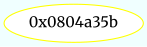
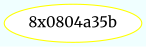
(74, 23) -> (73, 23)
